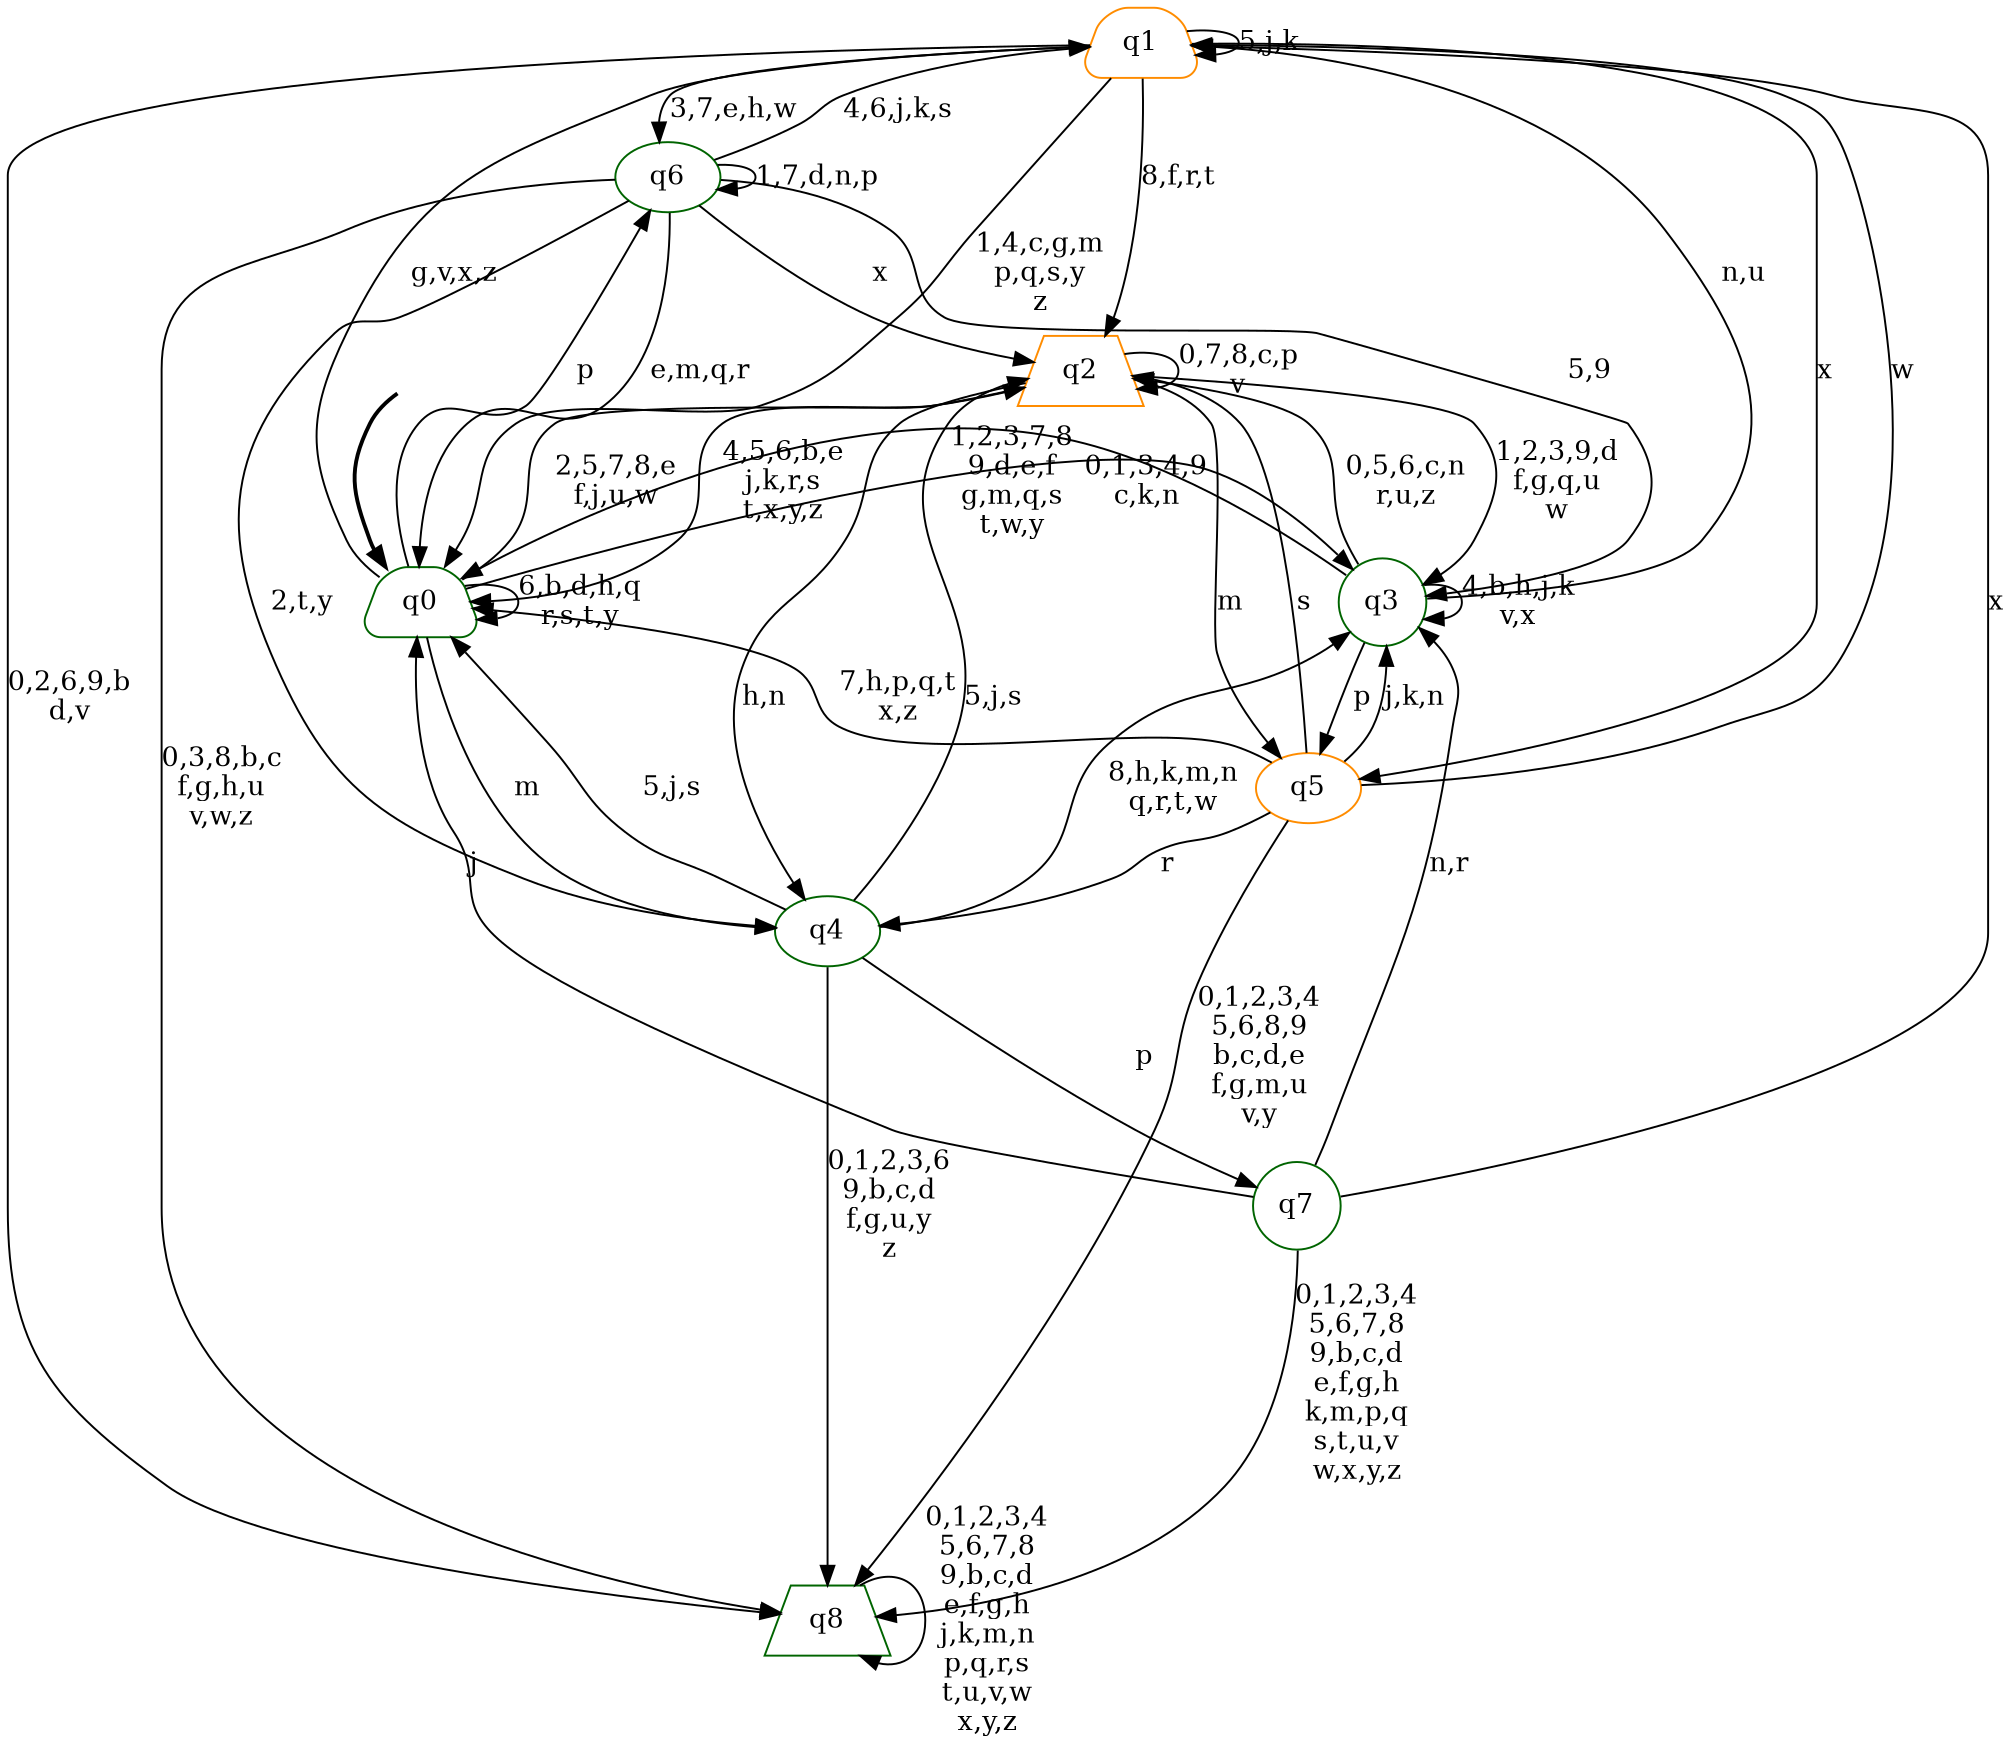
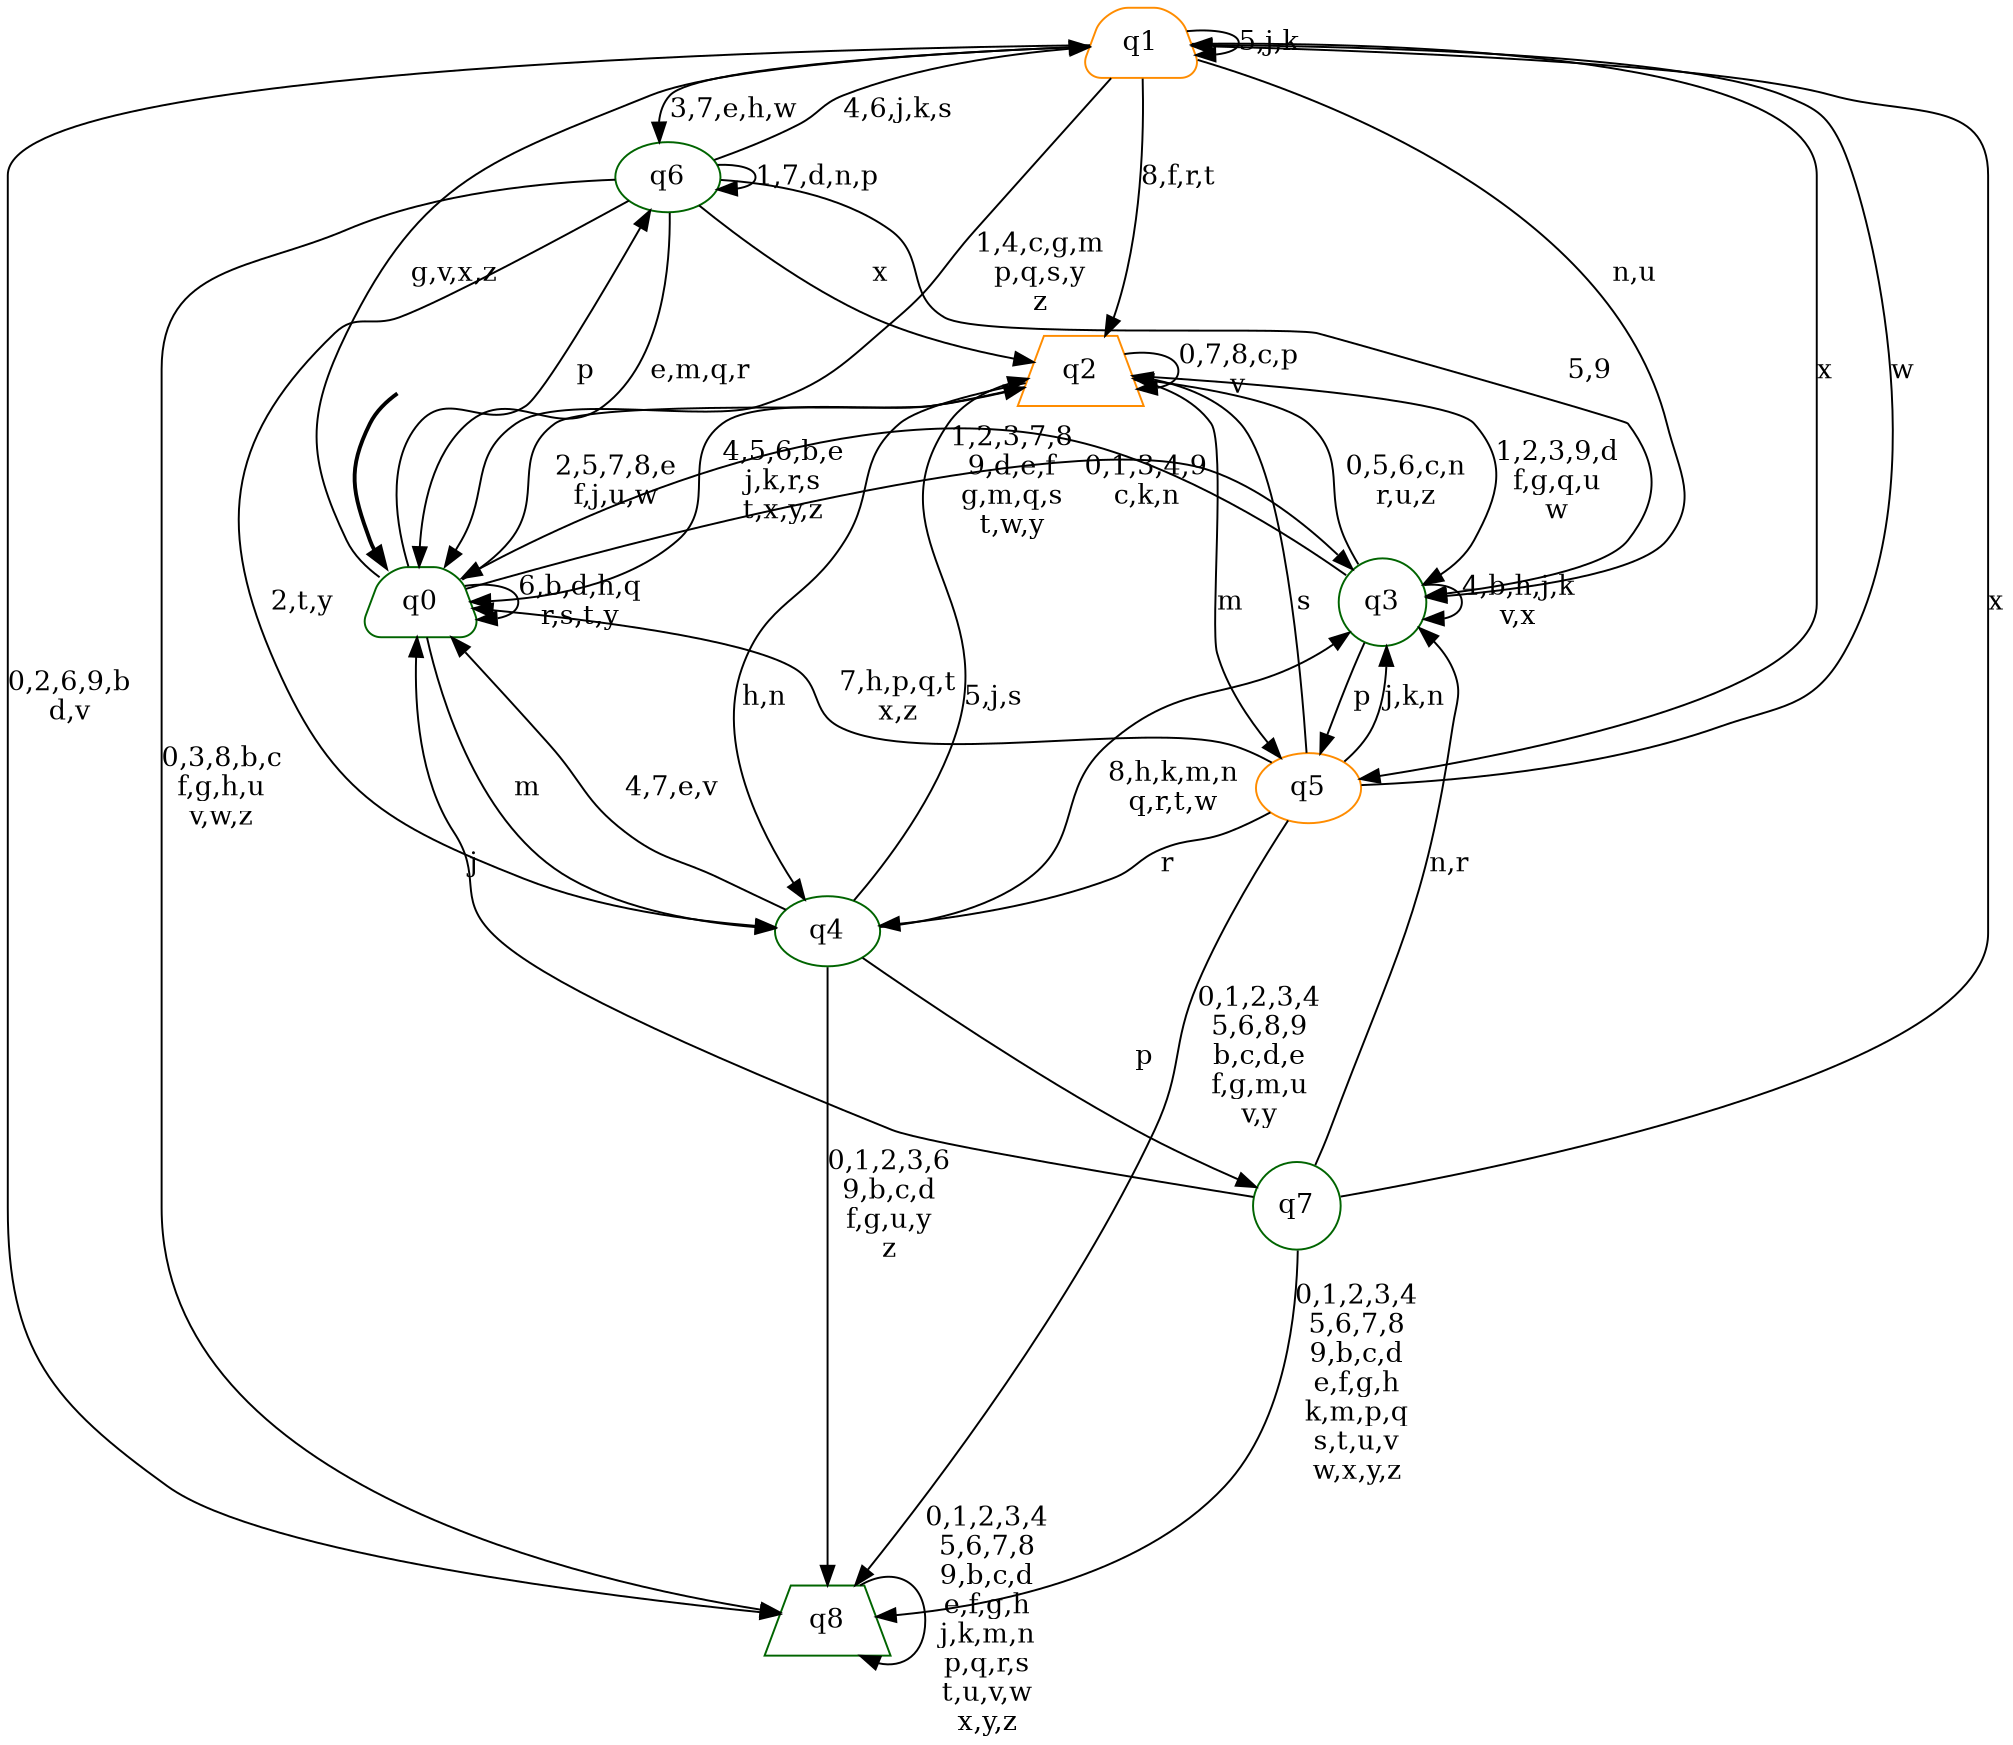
(1702, 282) -> (1607, 307)
(673, 788) -> (673, 788)
